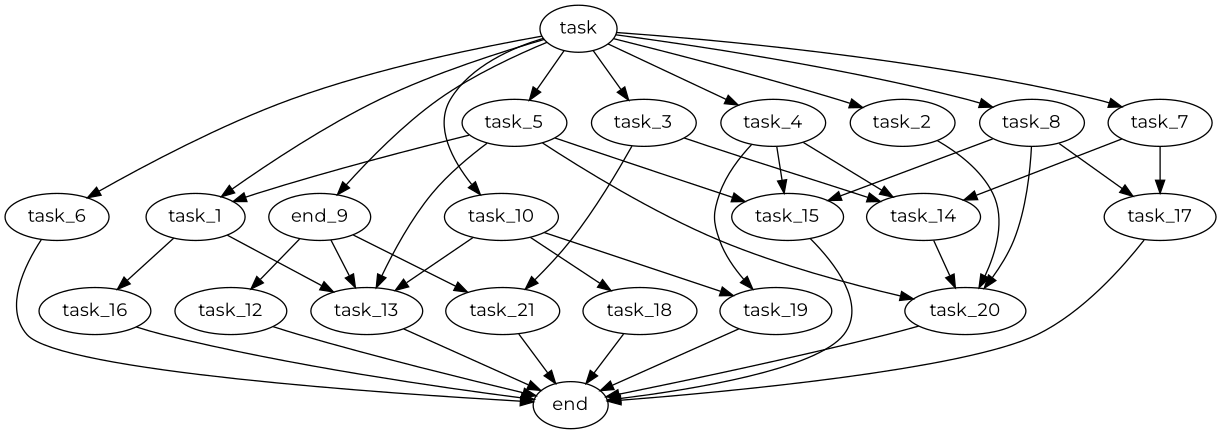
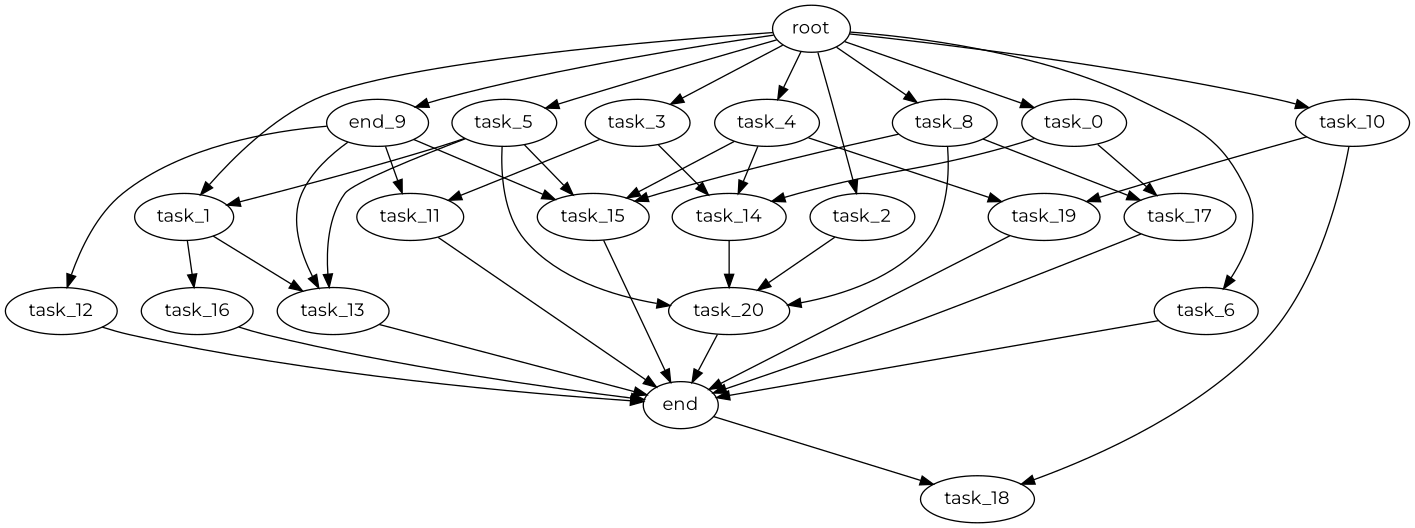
(579, 29) -> (811, 29)
(1160, 123) -> (1074, 123)
none -> (478, 167)
(440, 260) -> none
(503, 311) -> (410, 217)
(609, 353) -> (817, 449)
